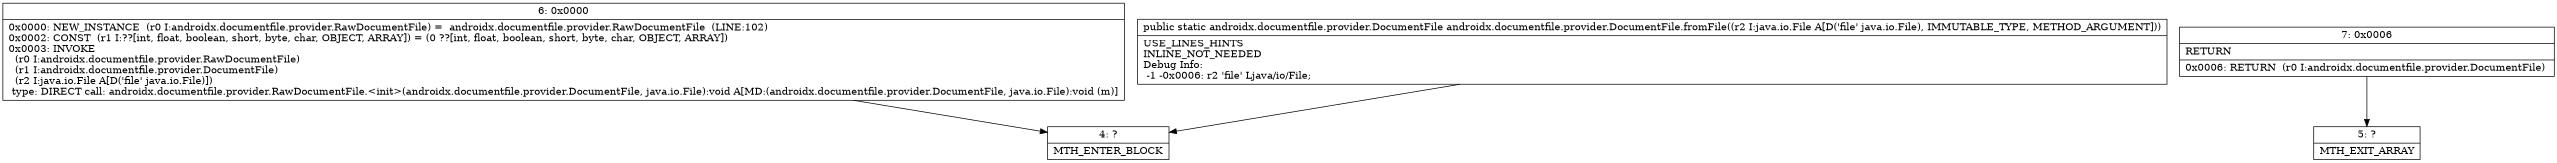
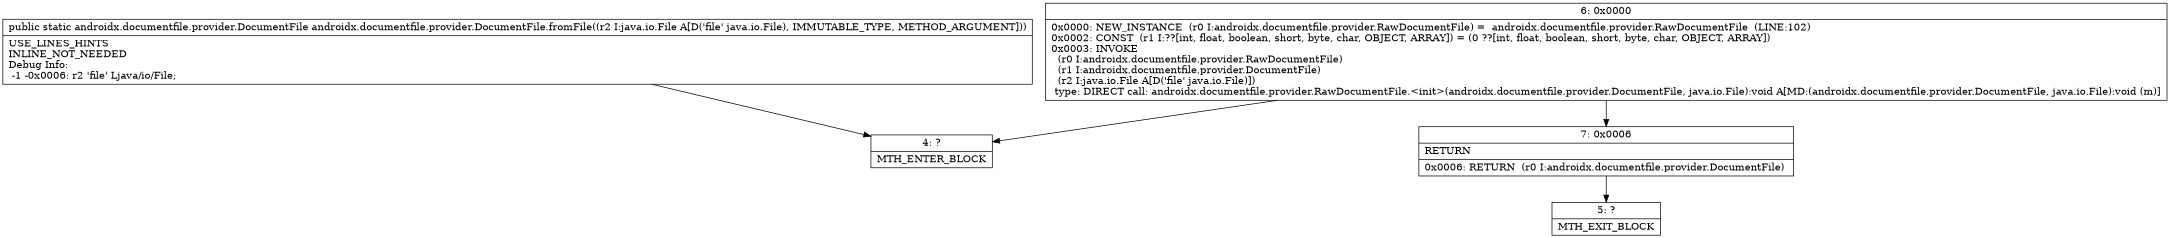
none -> (1606, 110)
(2367, 151) -> (1606, 227)
